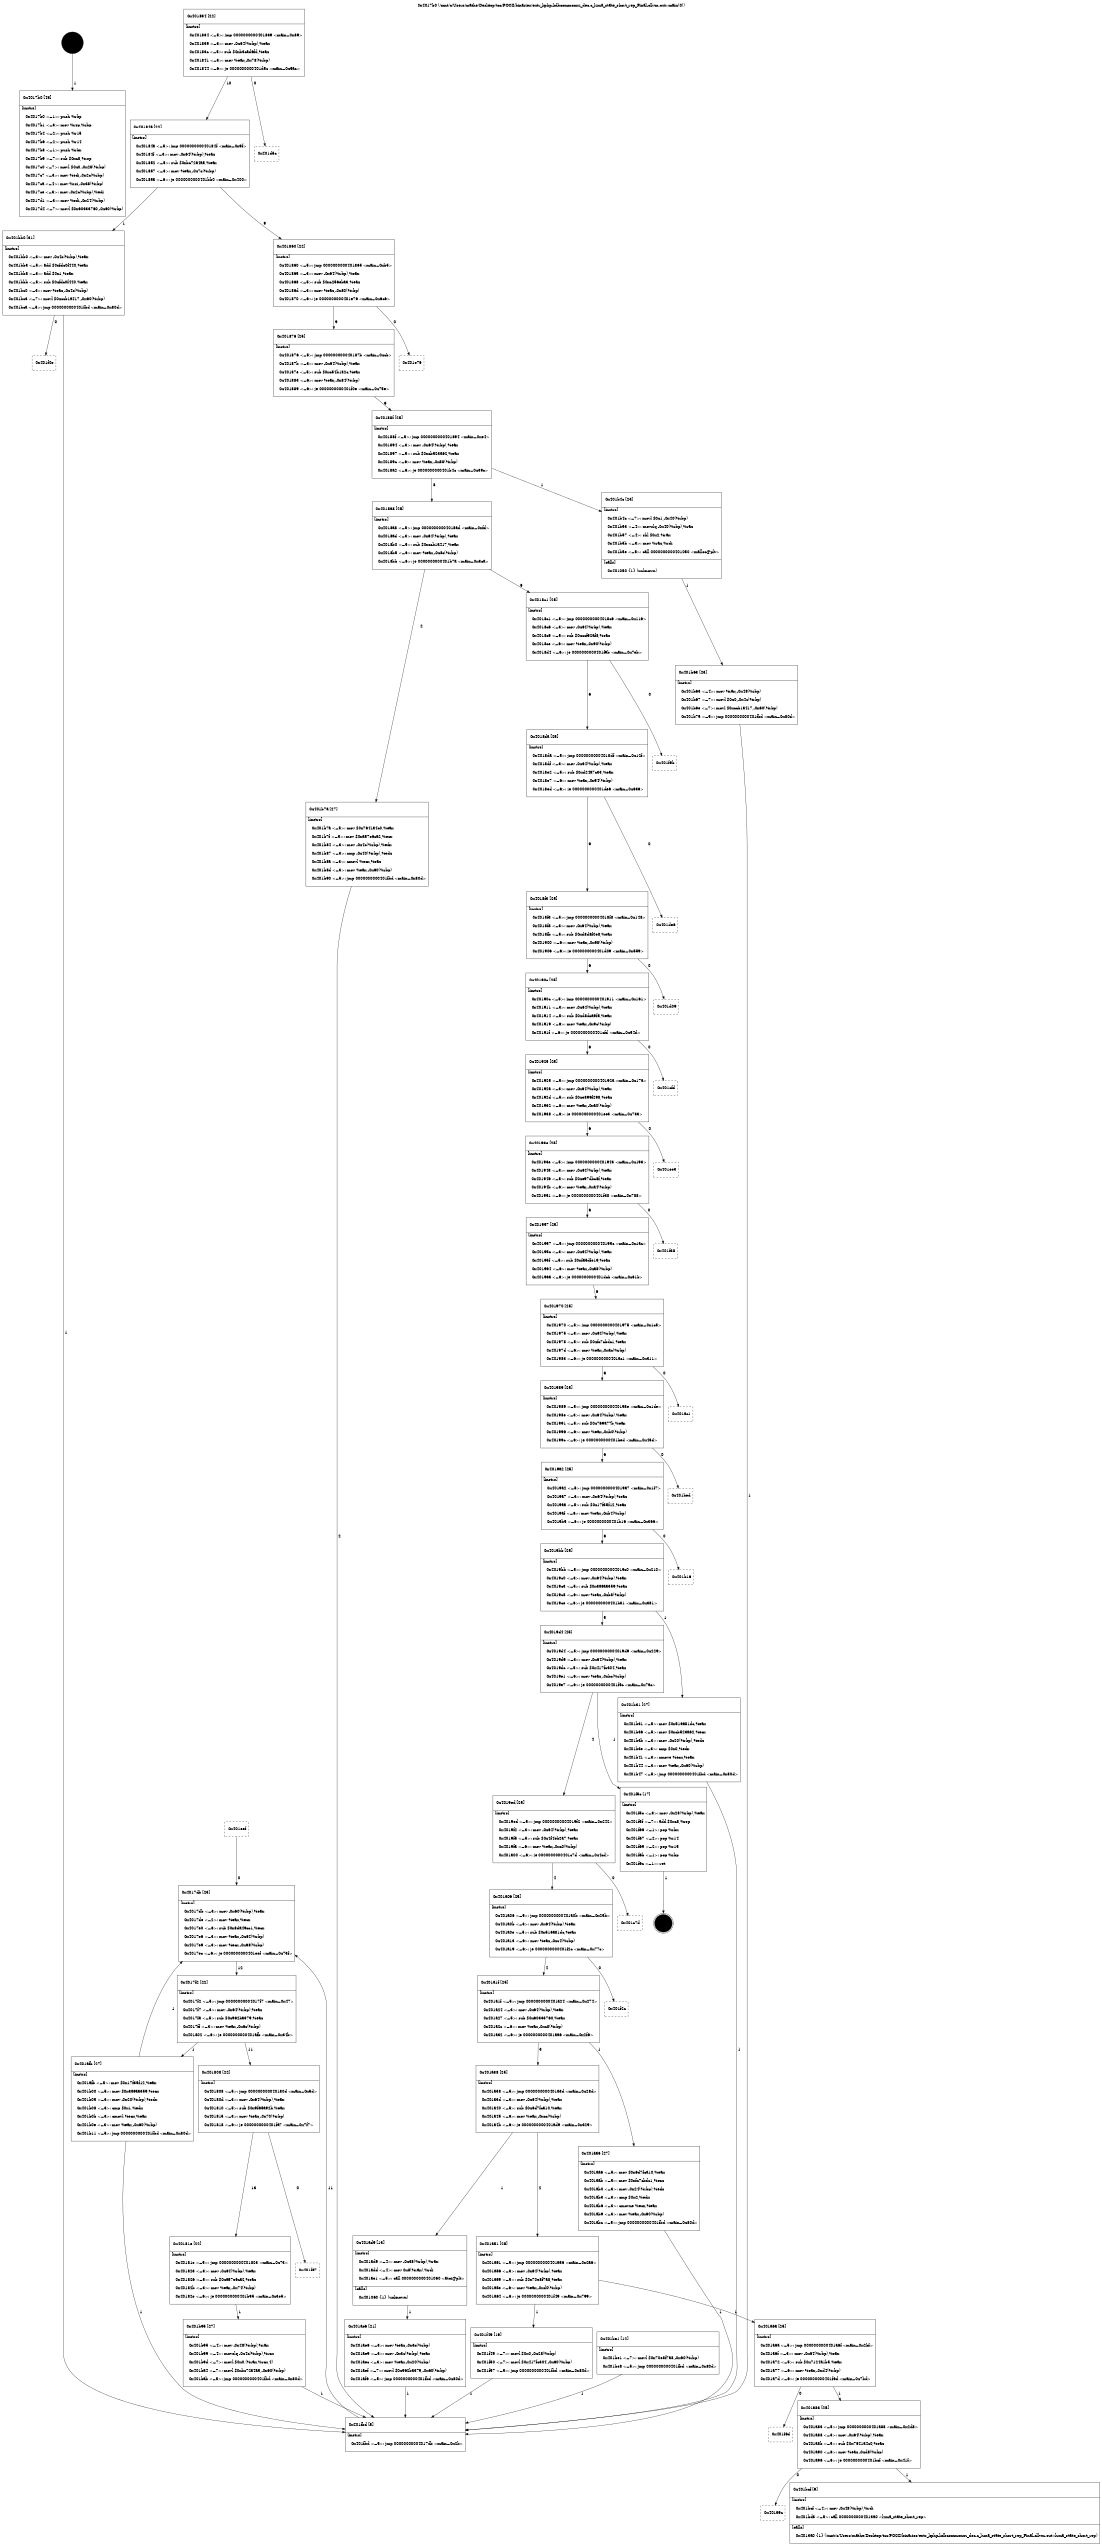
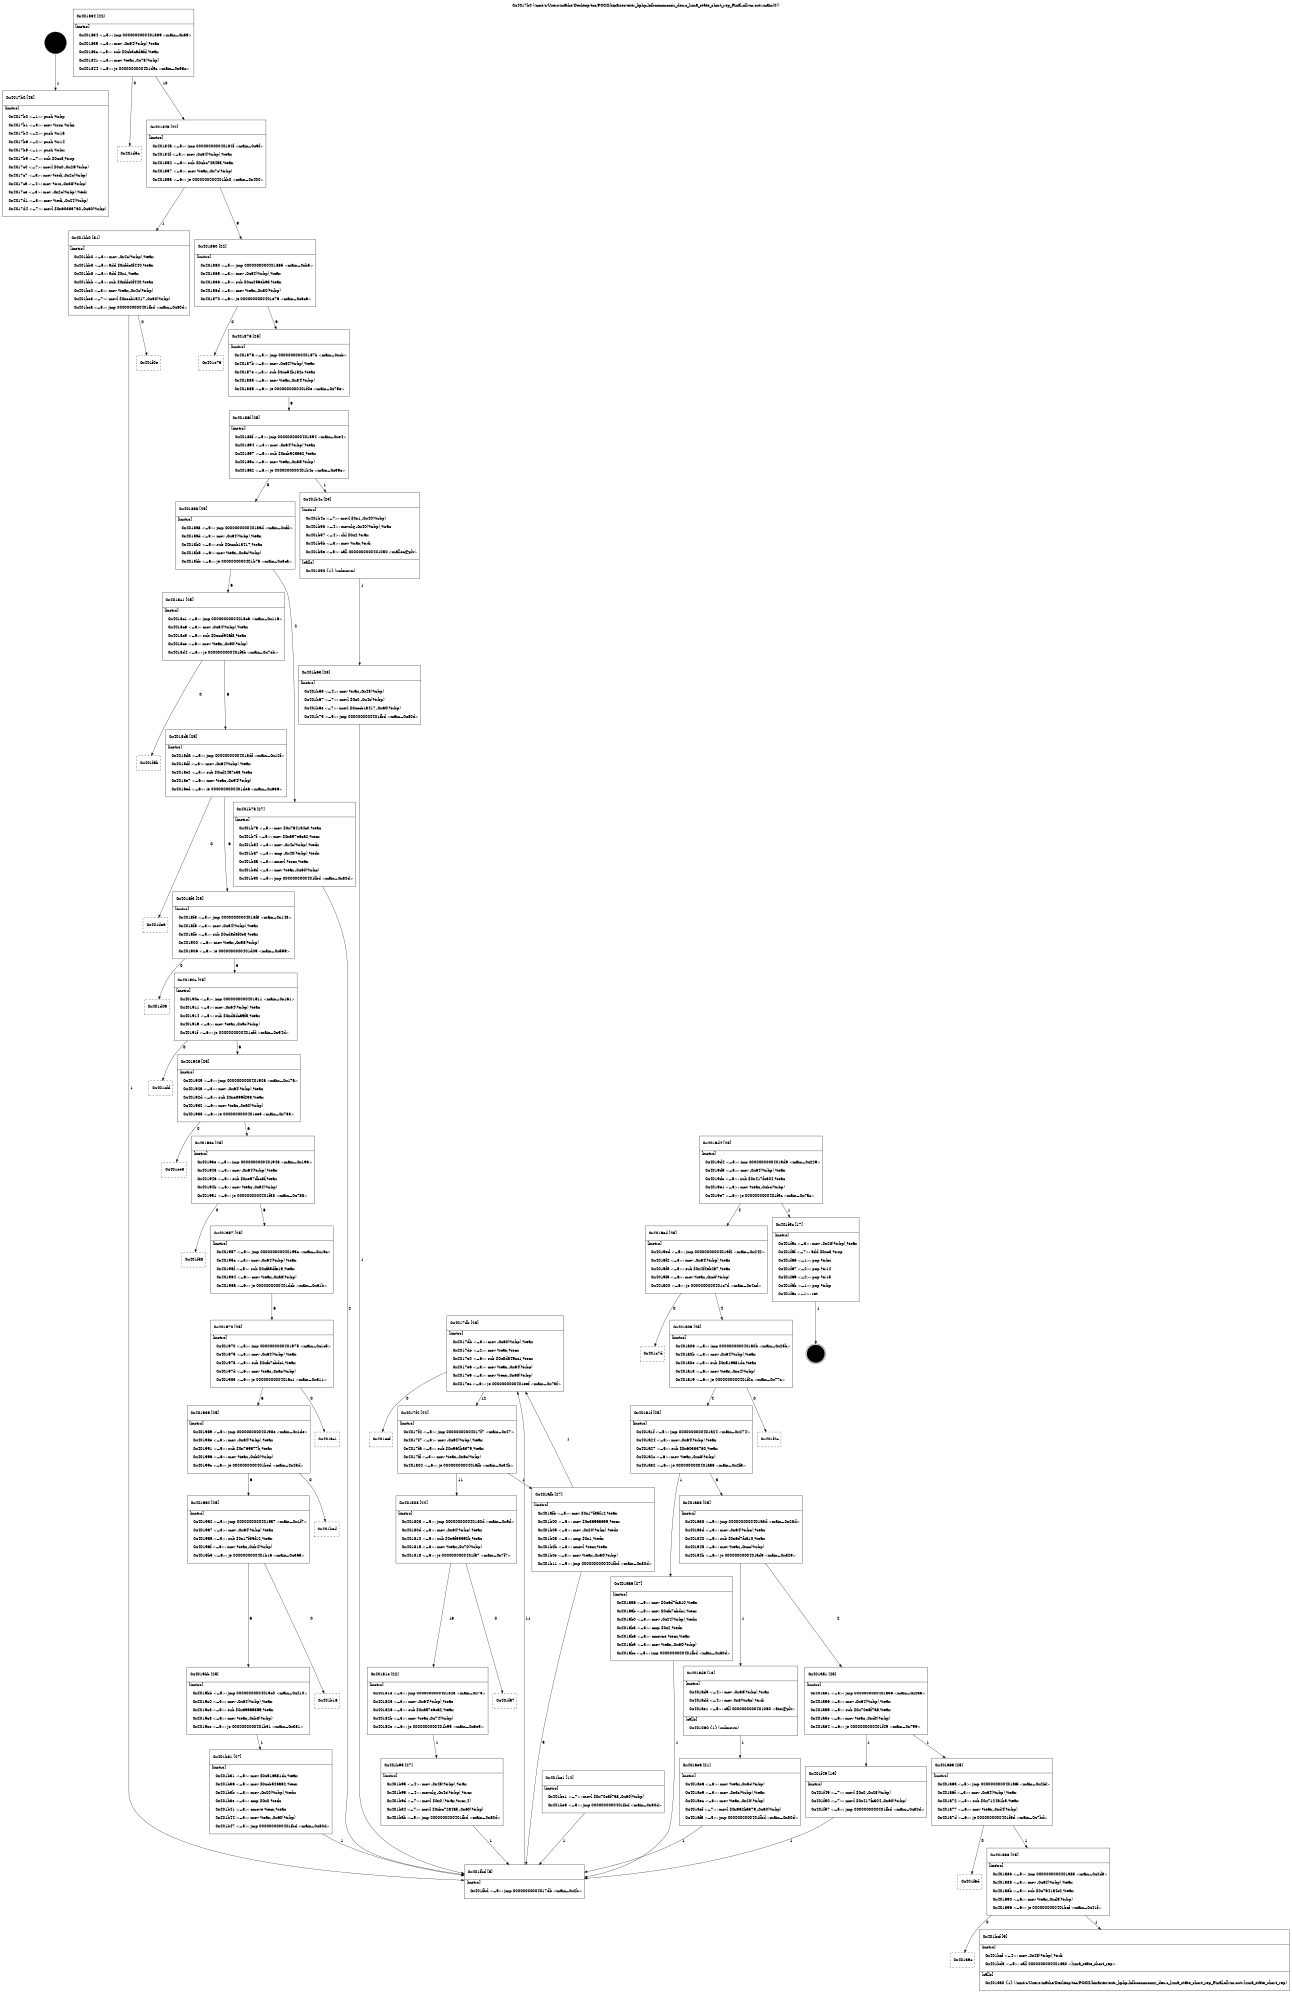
(602, 1617) -> none
(237, 1860) -> (408, 1394)
(140, 2312) -> (543, 1743)
